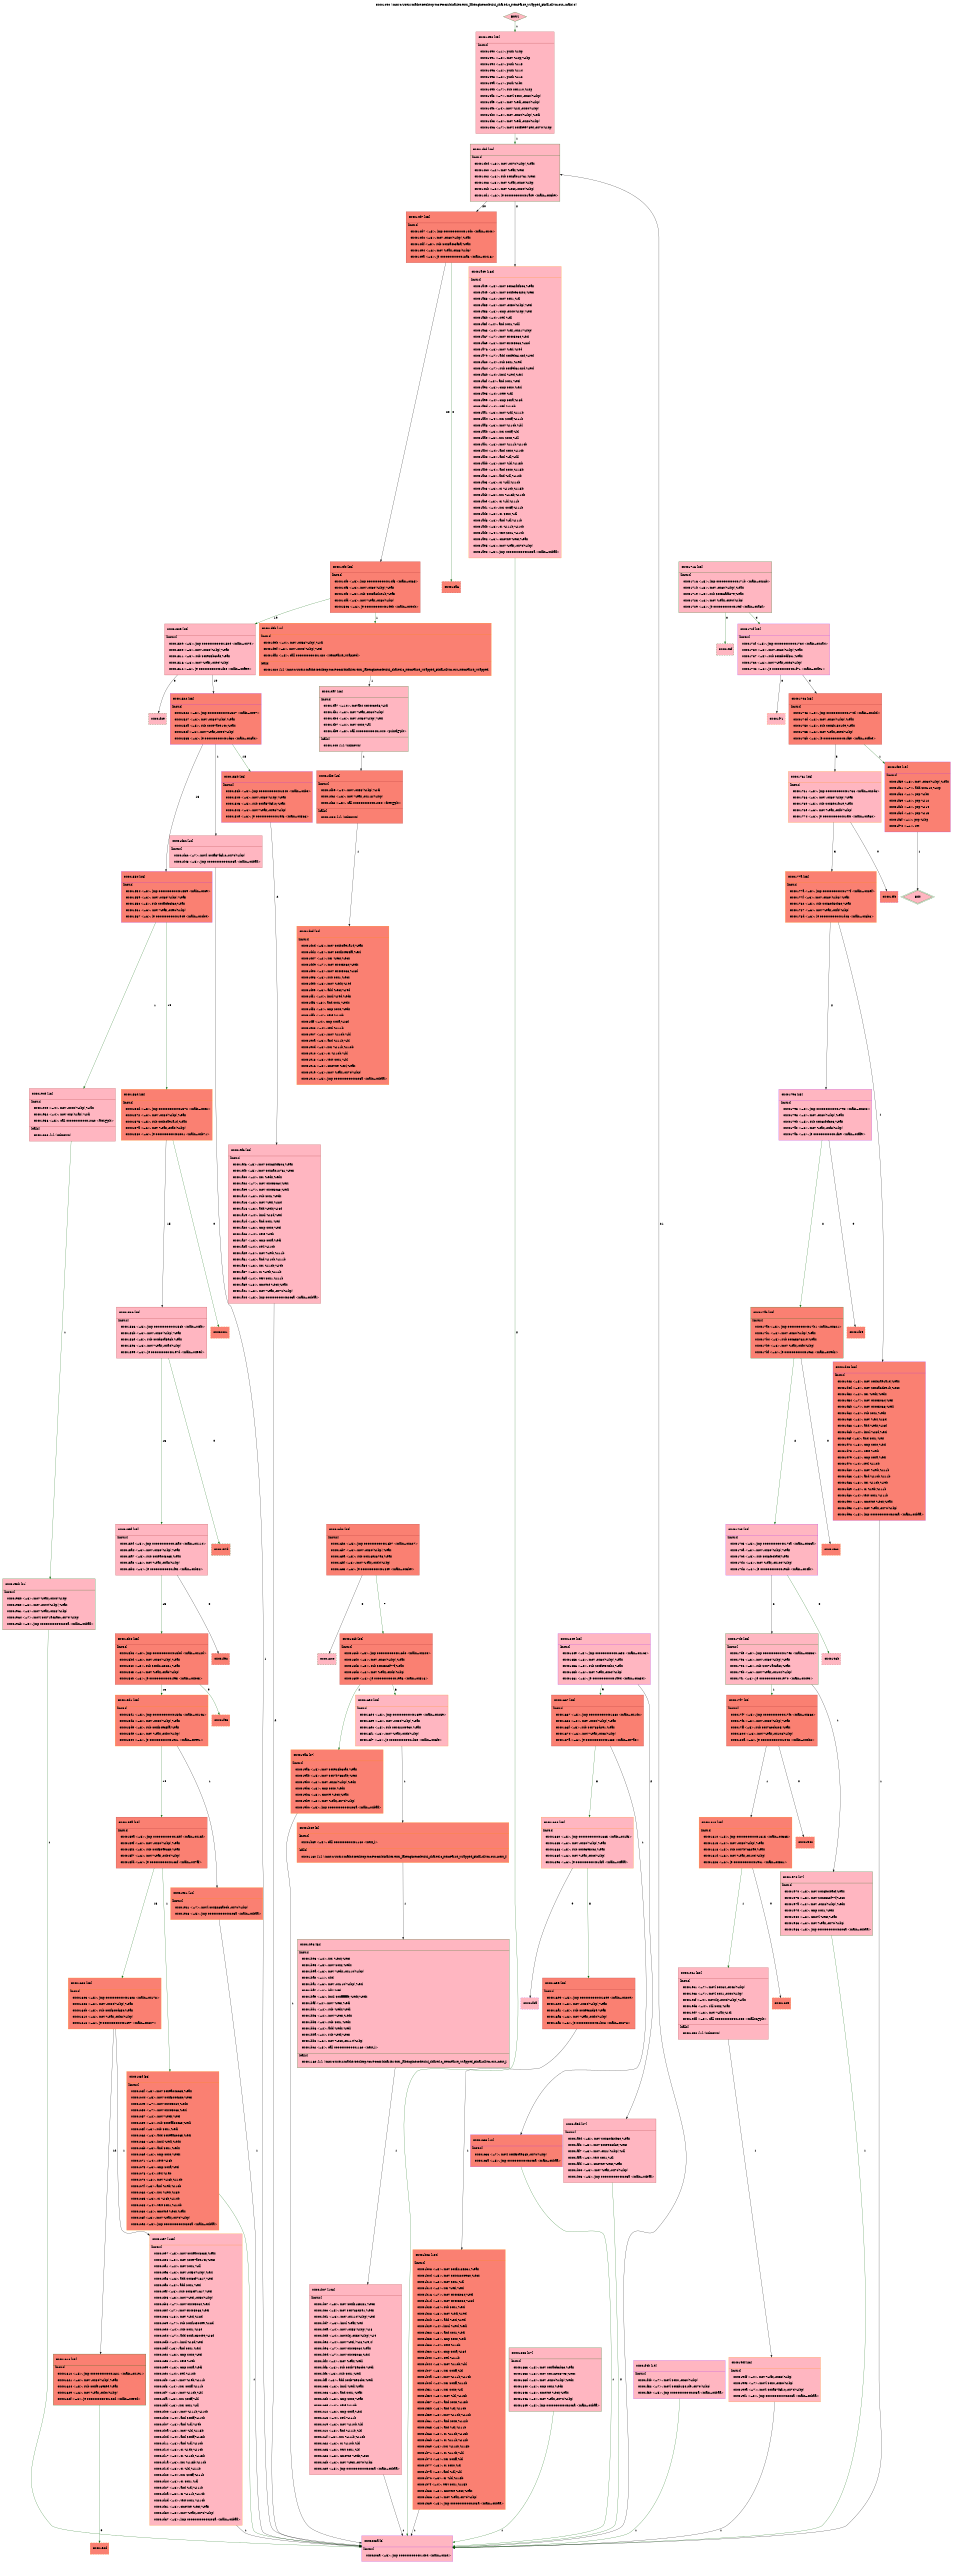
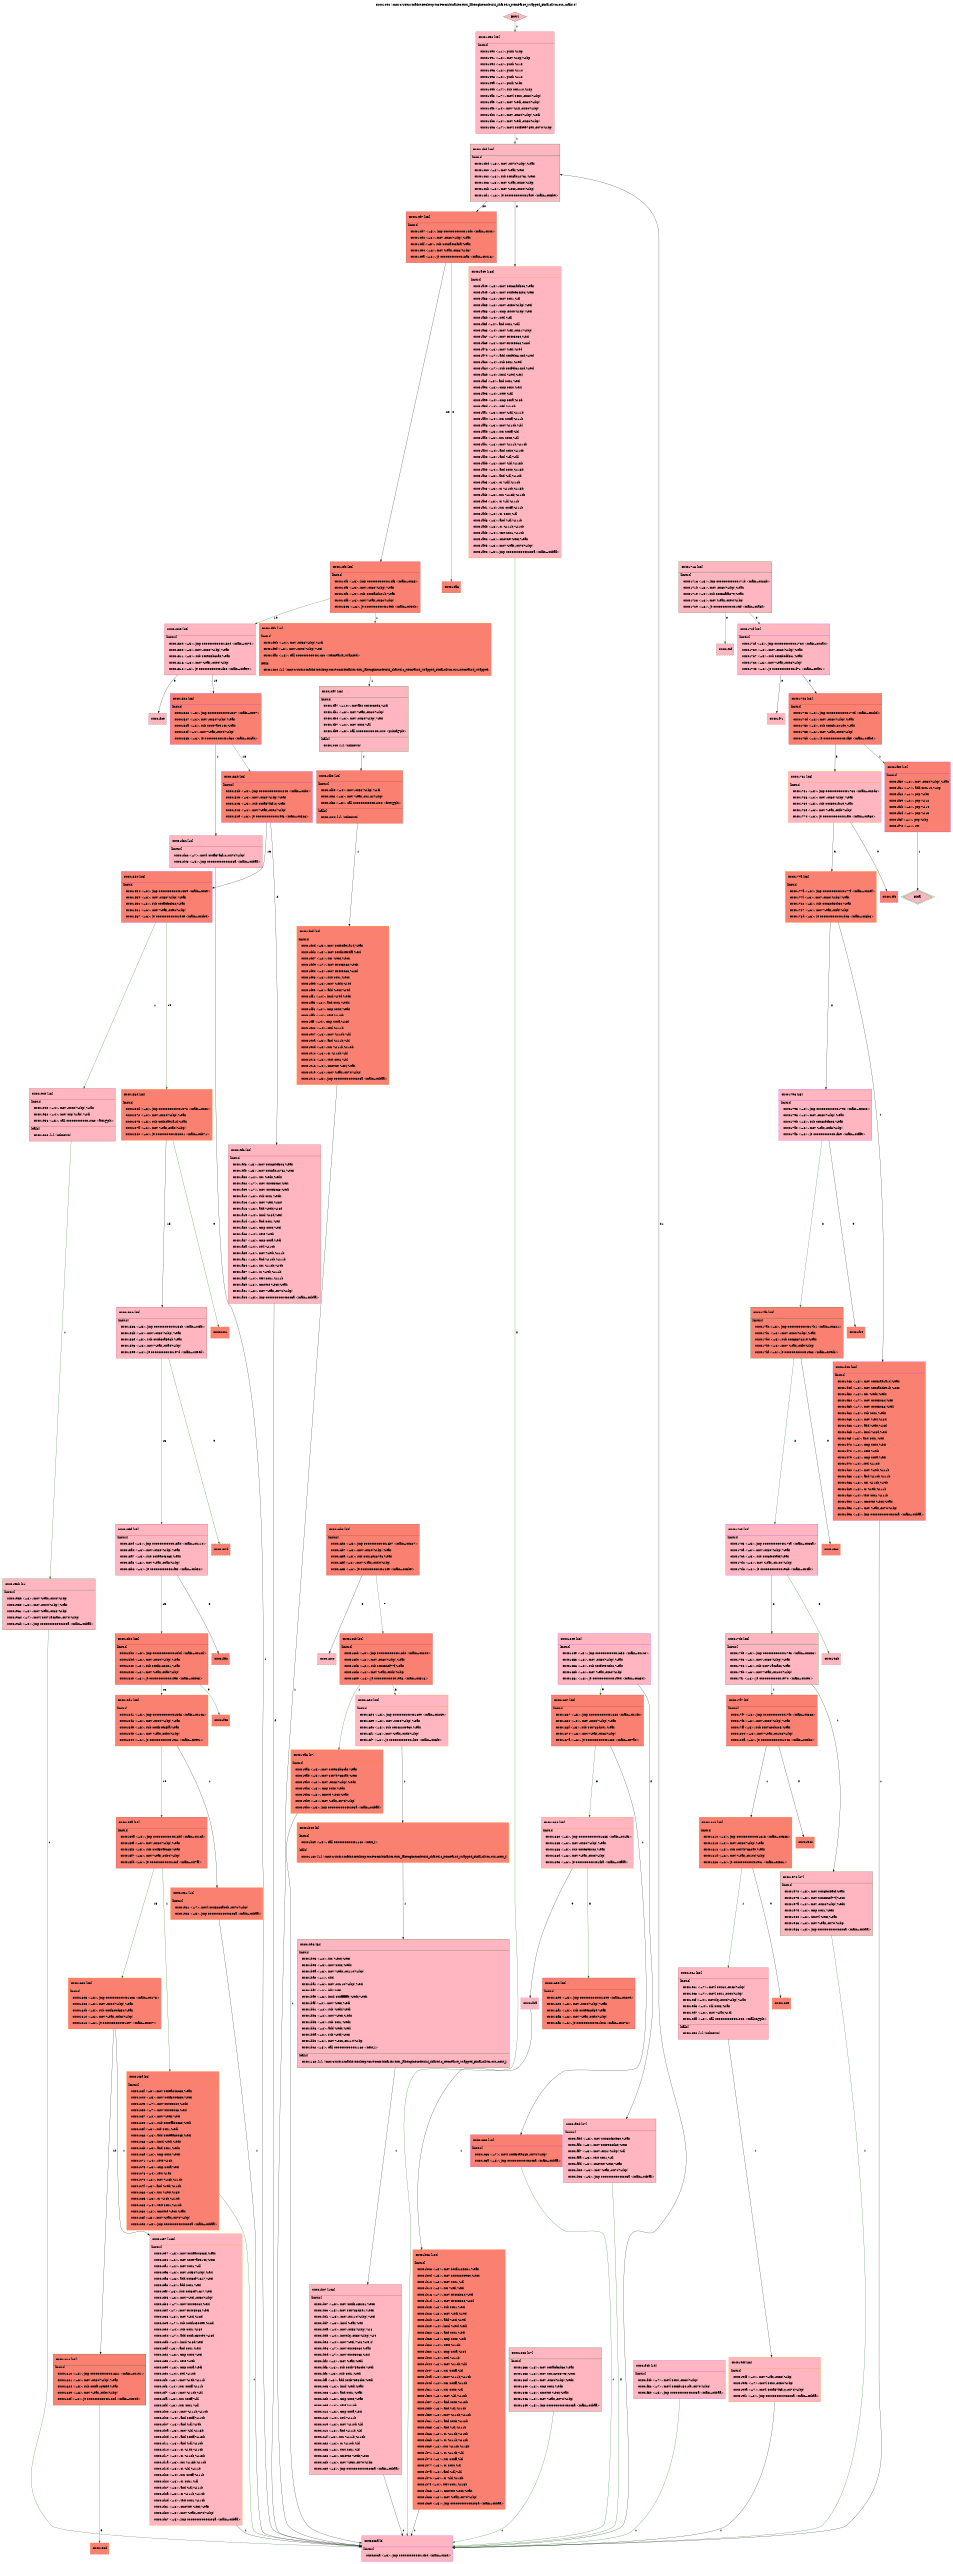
(178, 805) -> (260, 870)
(918, 897) -> (918, 897)
none -> (285, 1842)
(465, 2095) -> (441, 2098)
